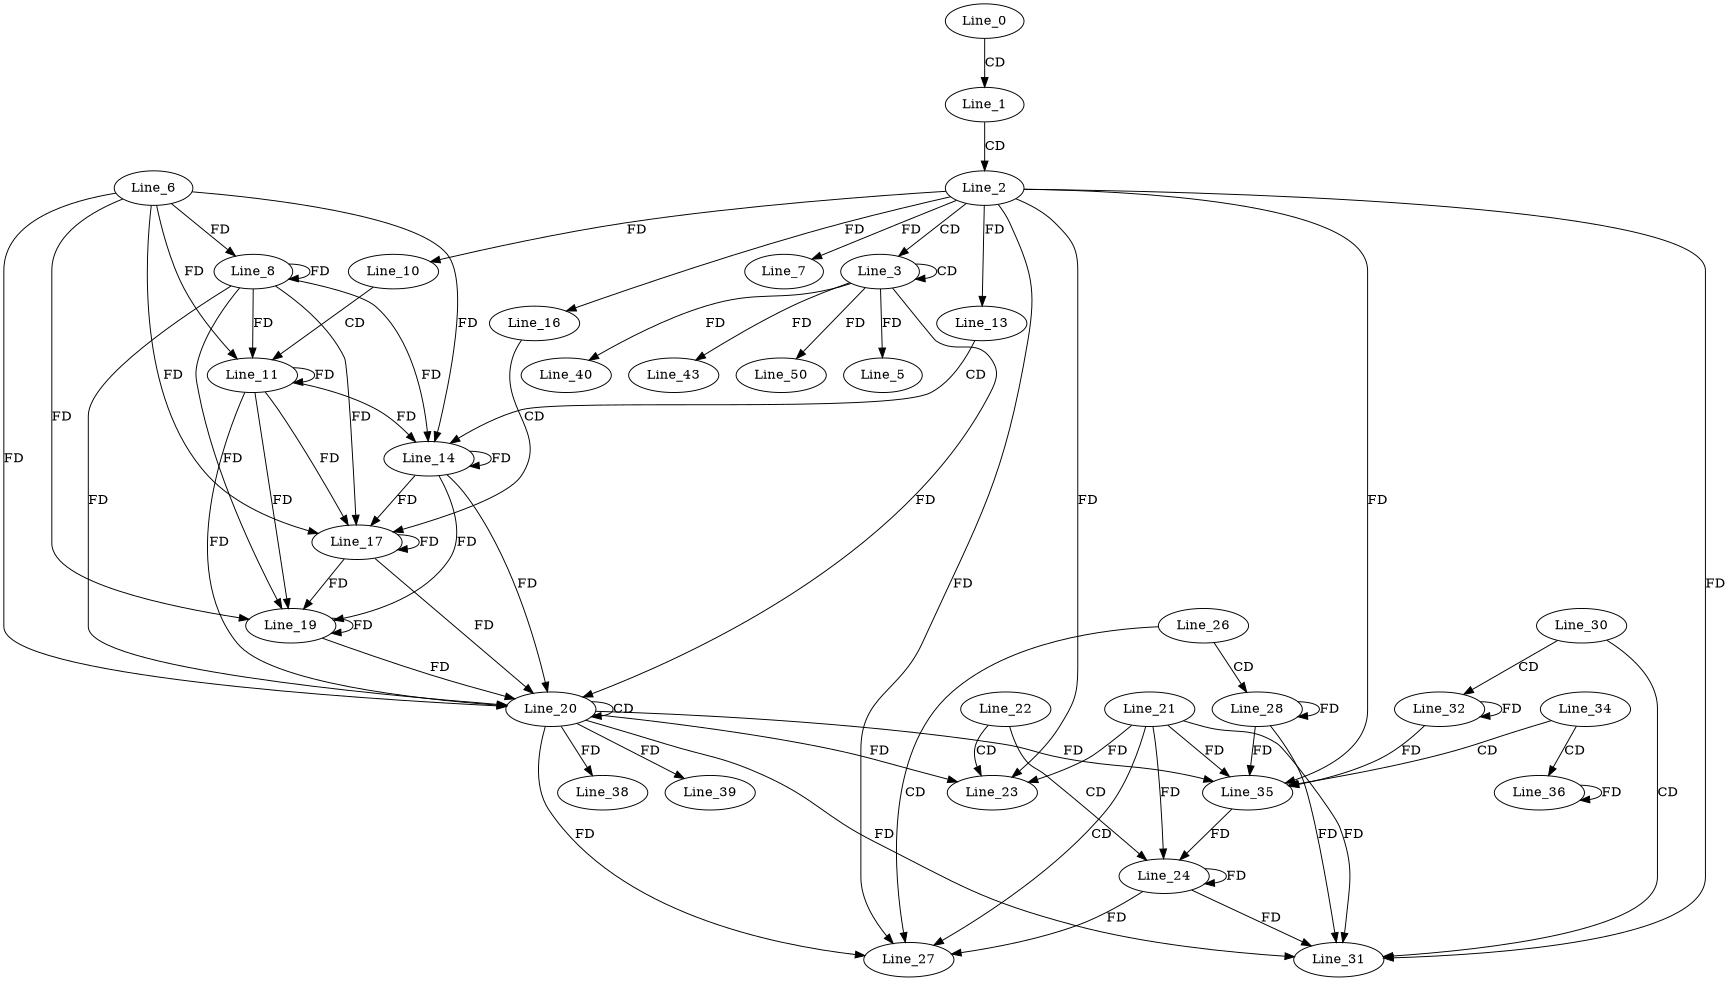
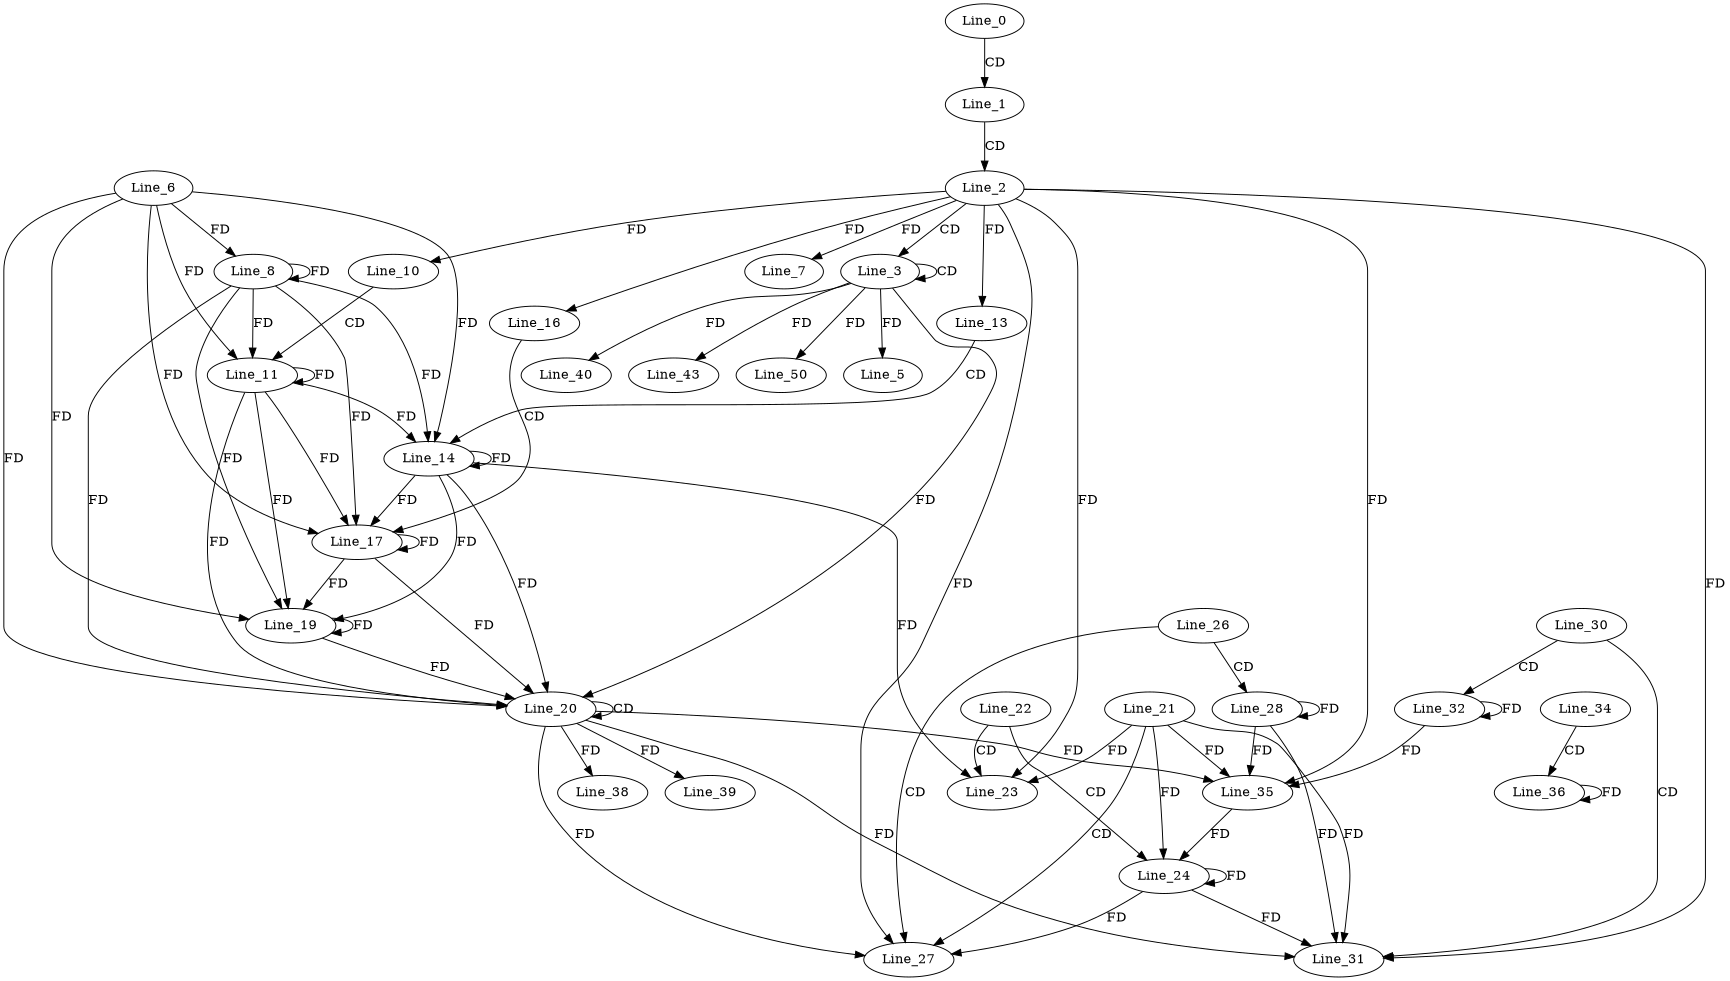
(773, 738) -> (816, 505)
(1426, 758) -> none
